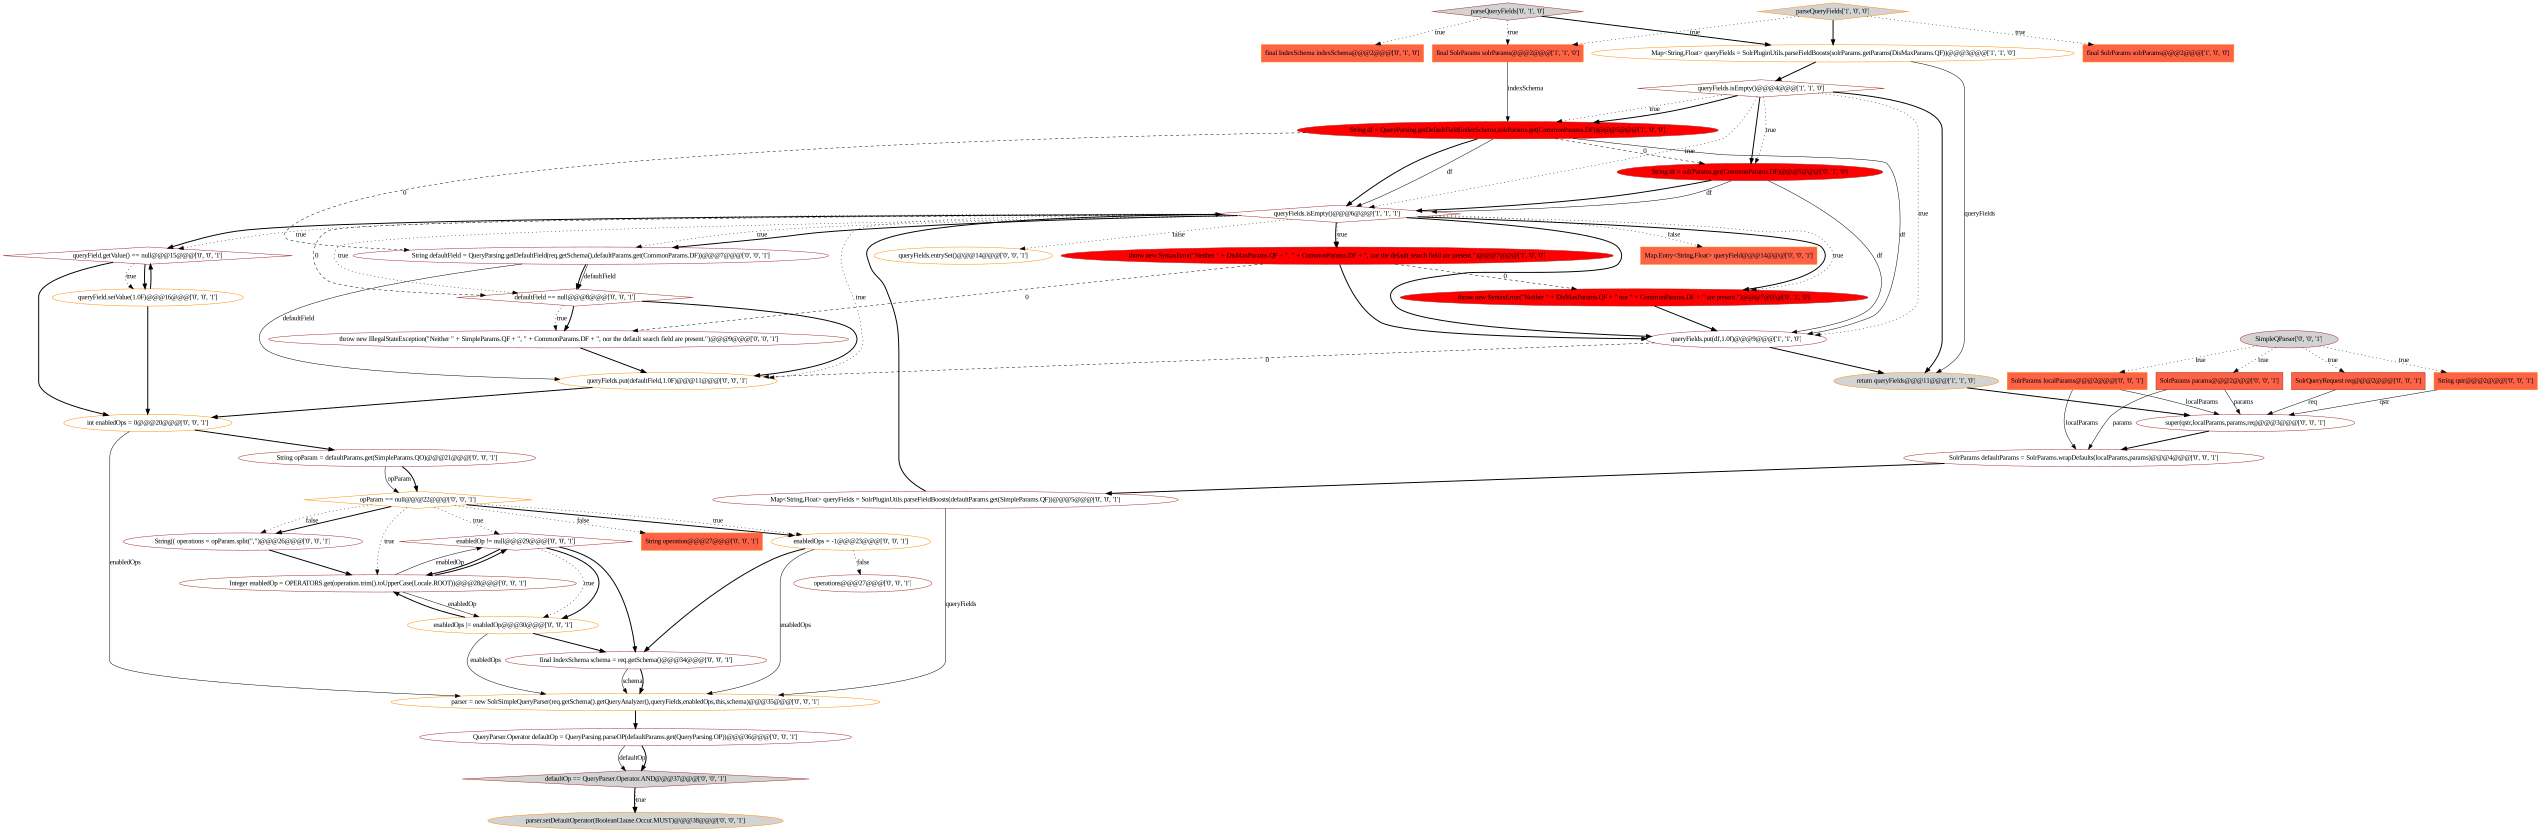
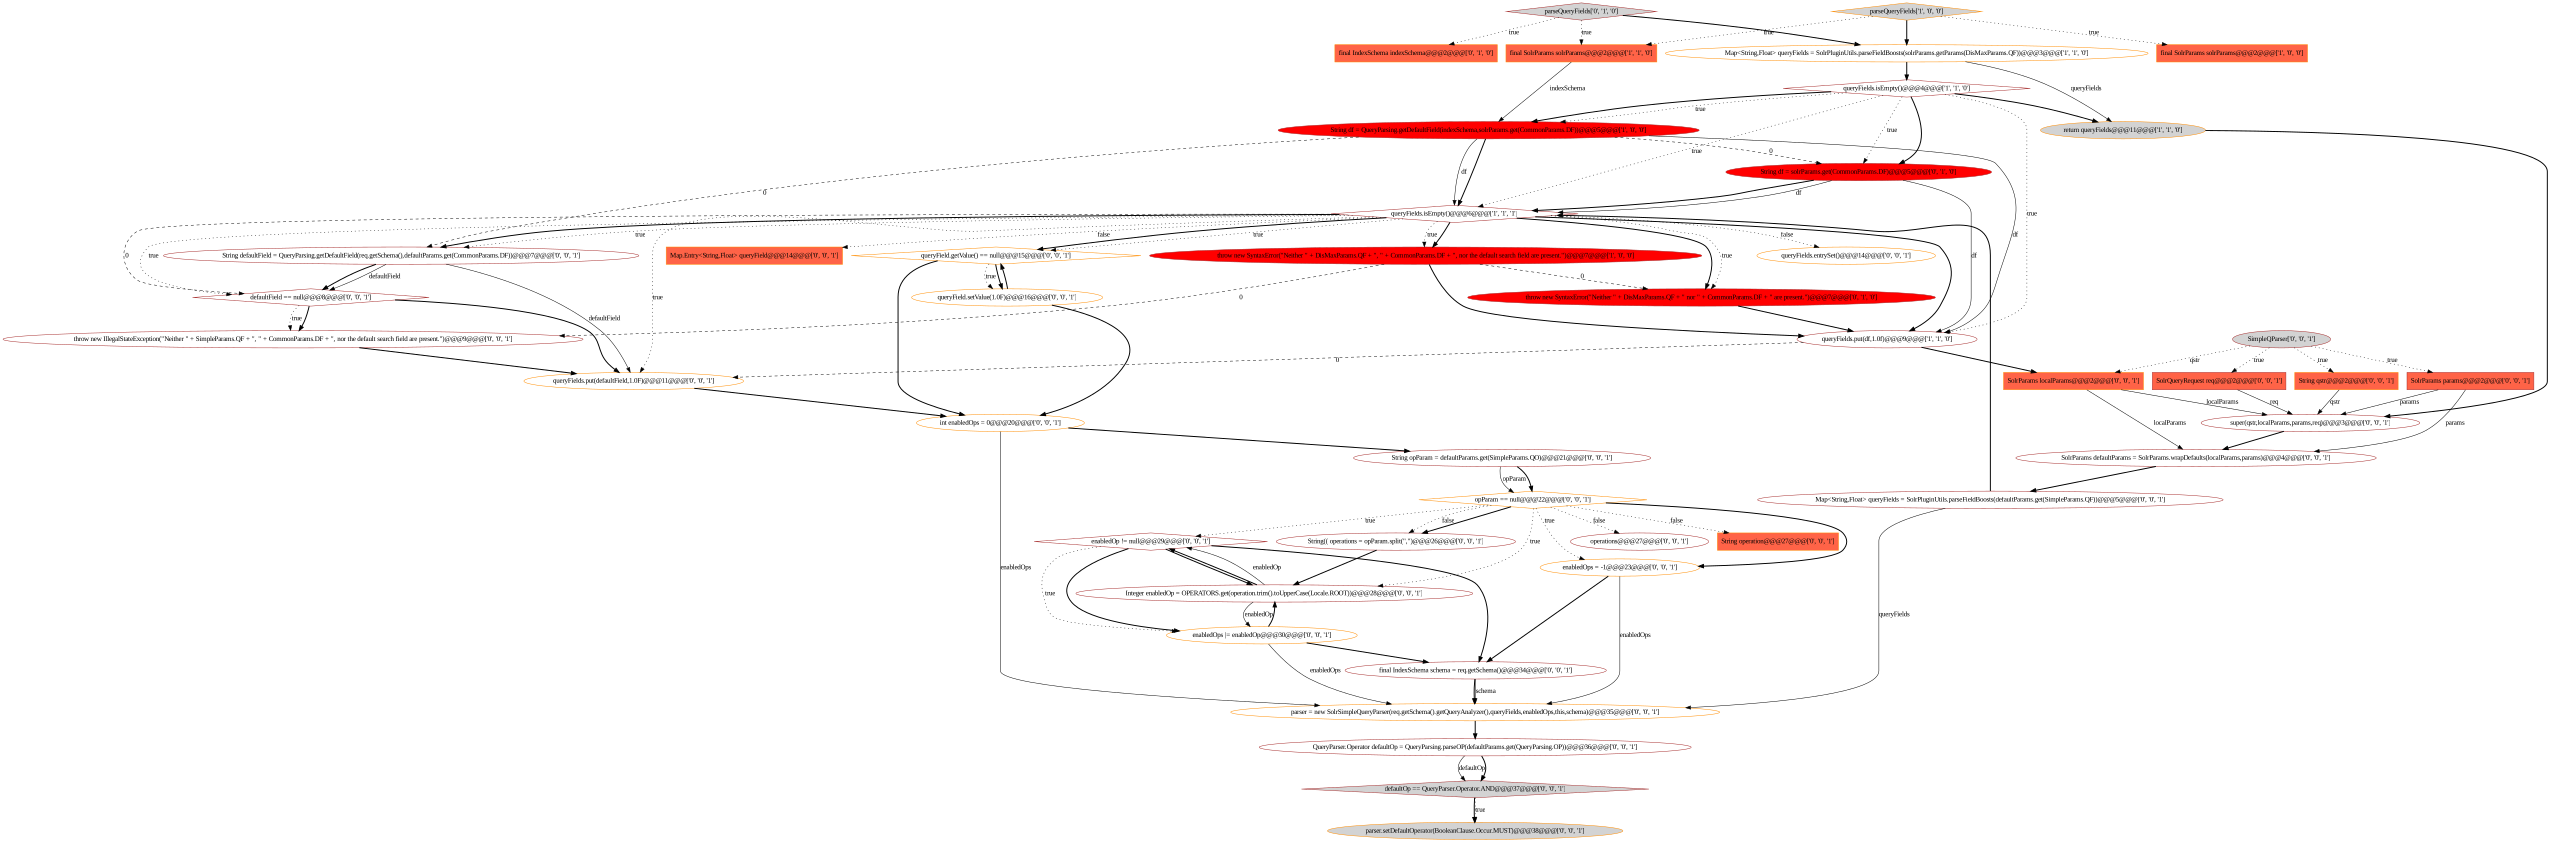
(148, 256) -> (996, 256)
(1824, 360) -> (1976, 359)
(2201, 360) -> (2195, 360)
(856, 560) -> (1583, 519)
